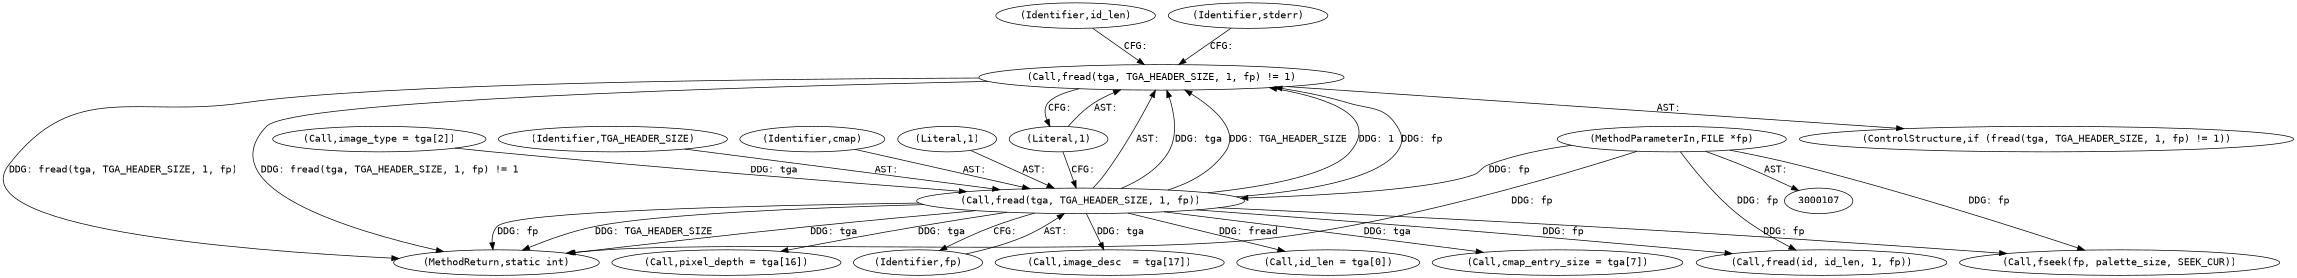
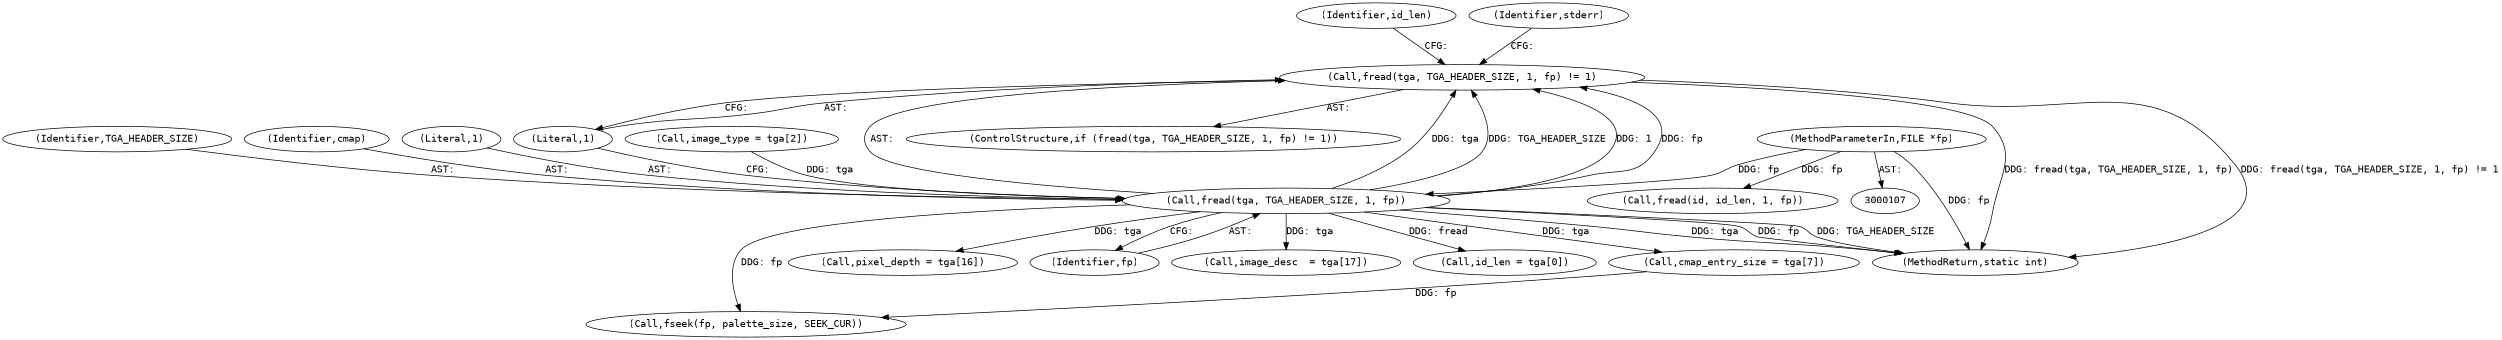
(1905, 194) -> (1268, 297)
(1461, 230) -> none
